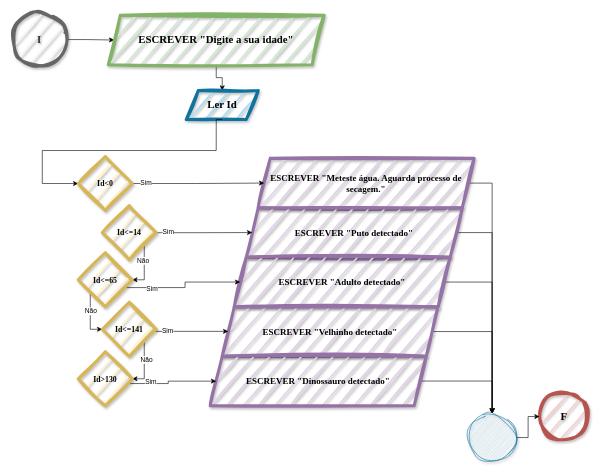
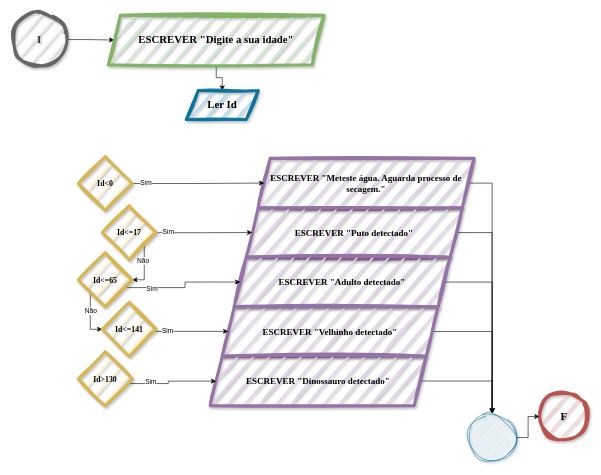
(129, 150) -> none
(129, 233) -> (129, 233)
(142, 379) -> none
